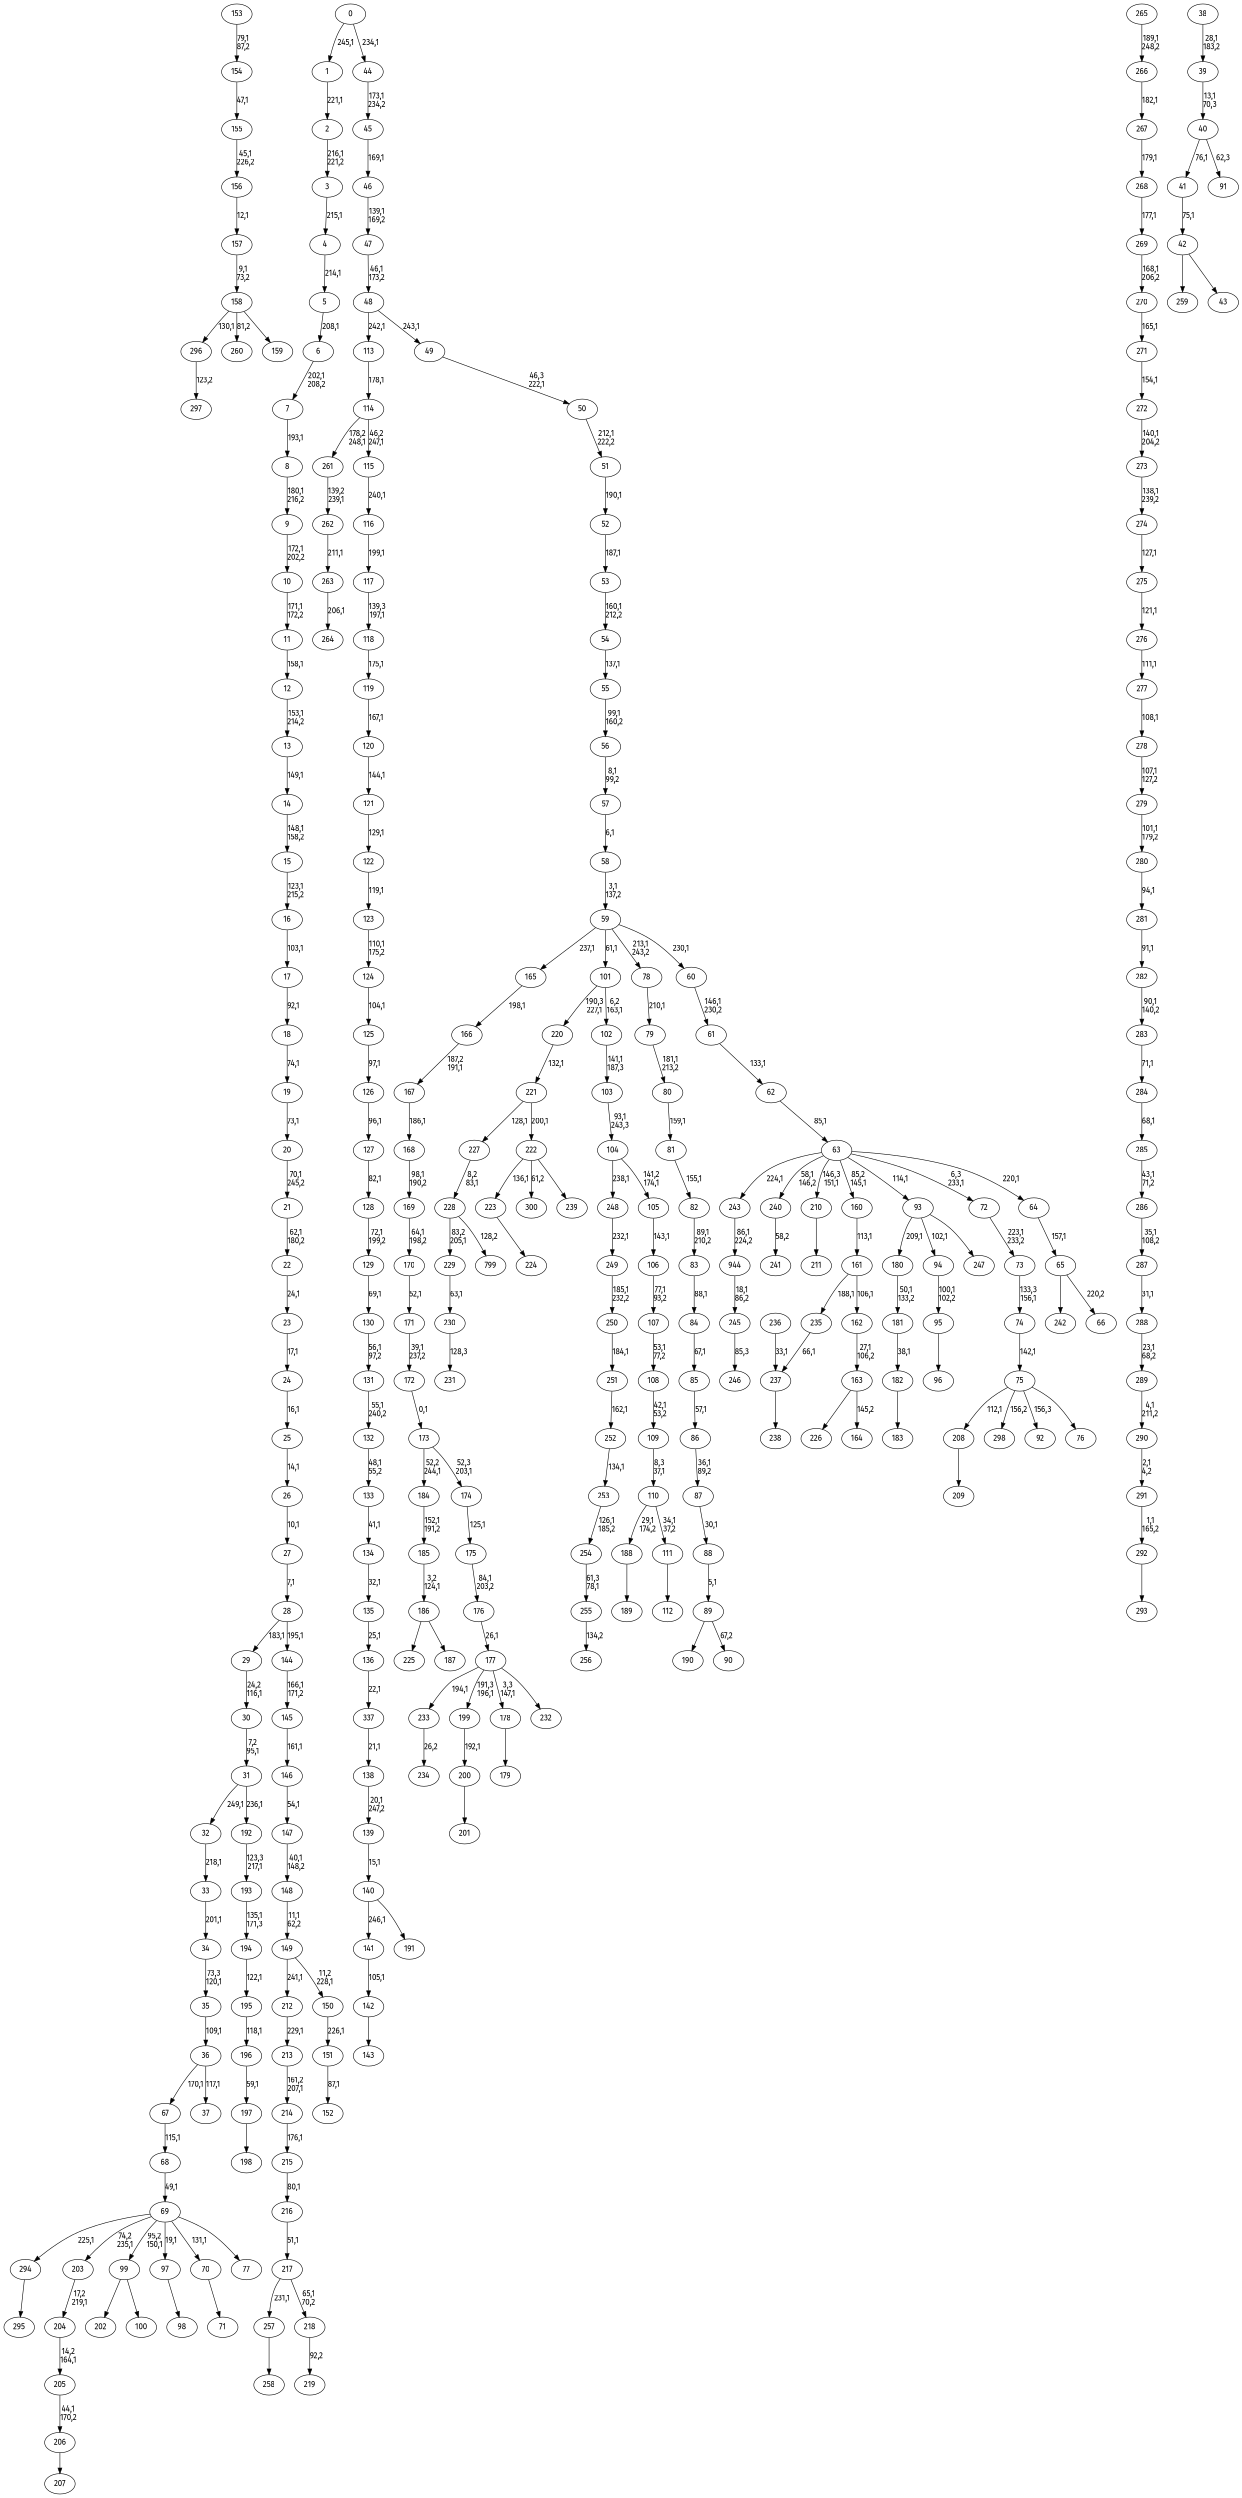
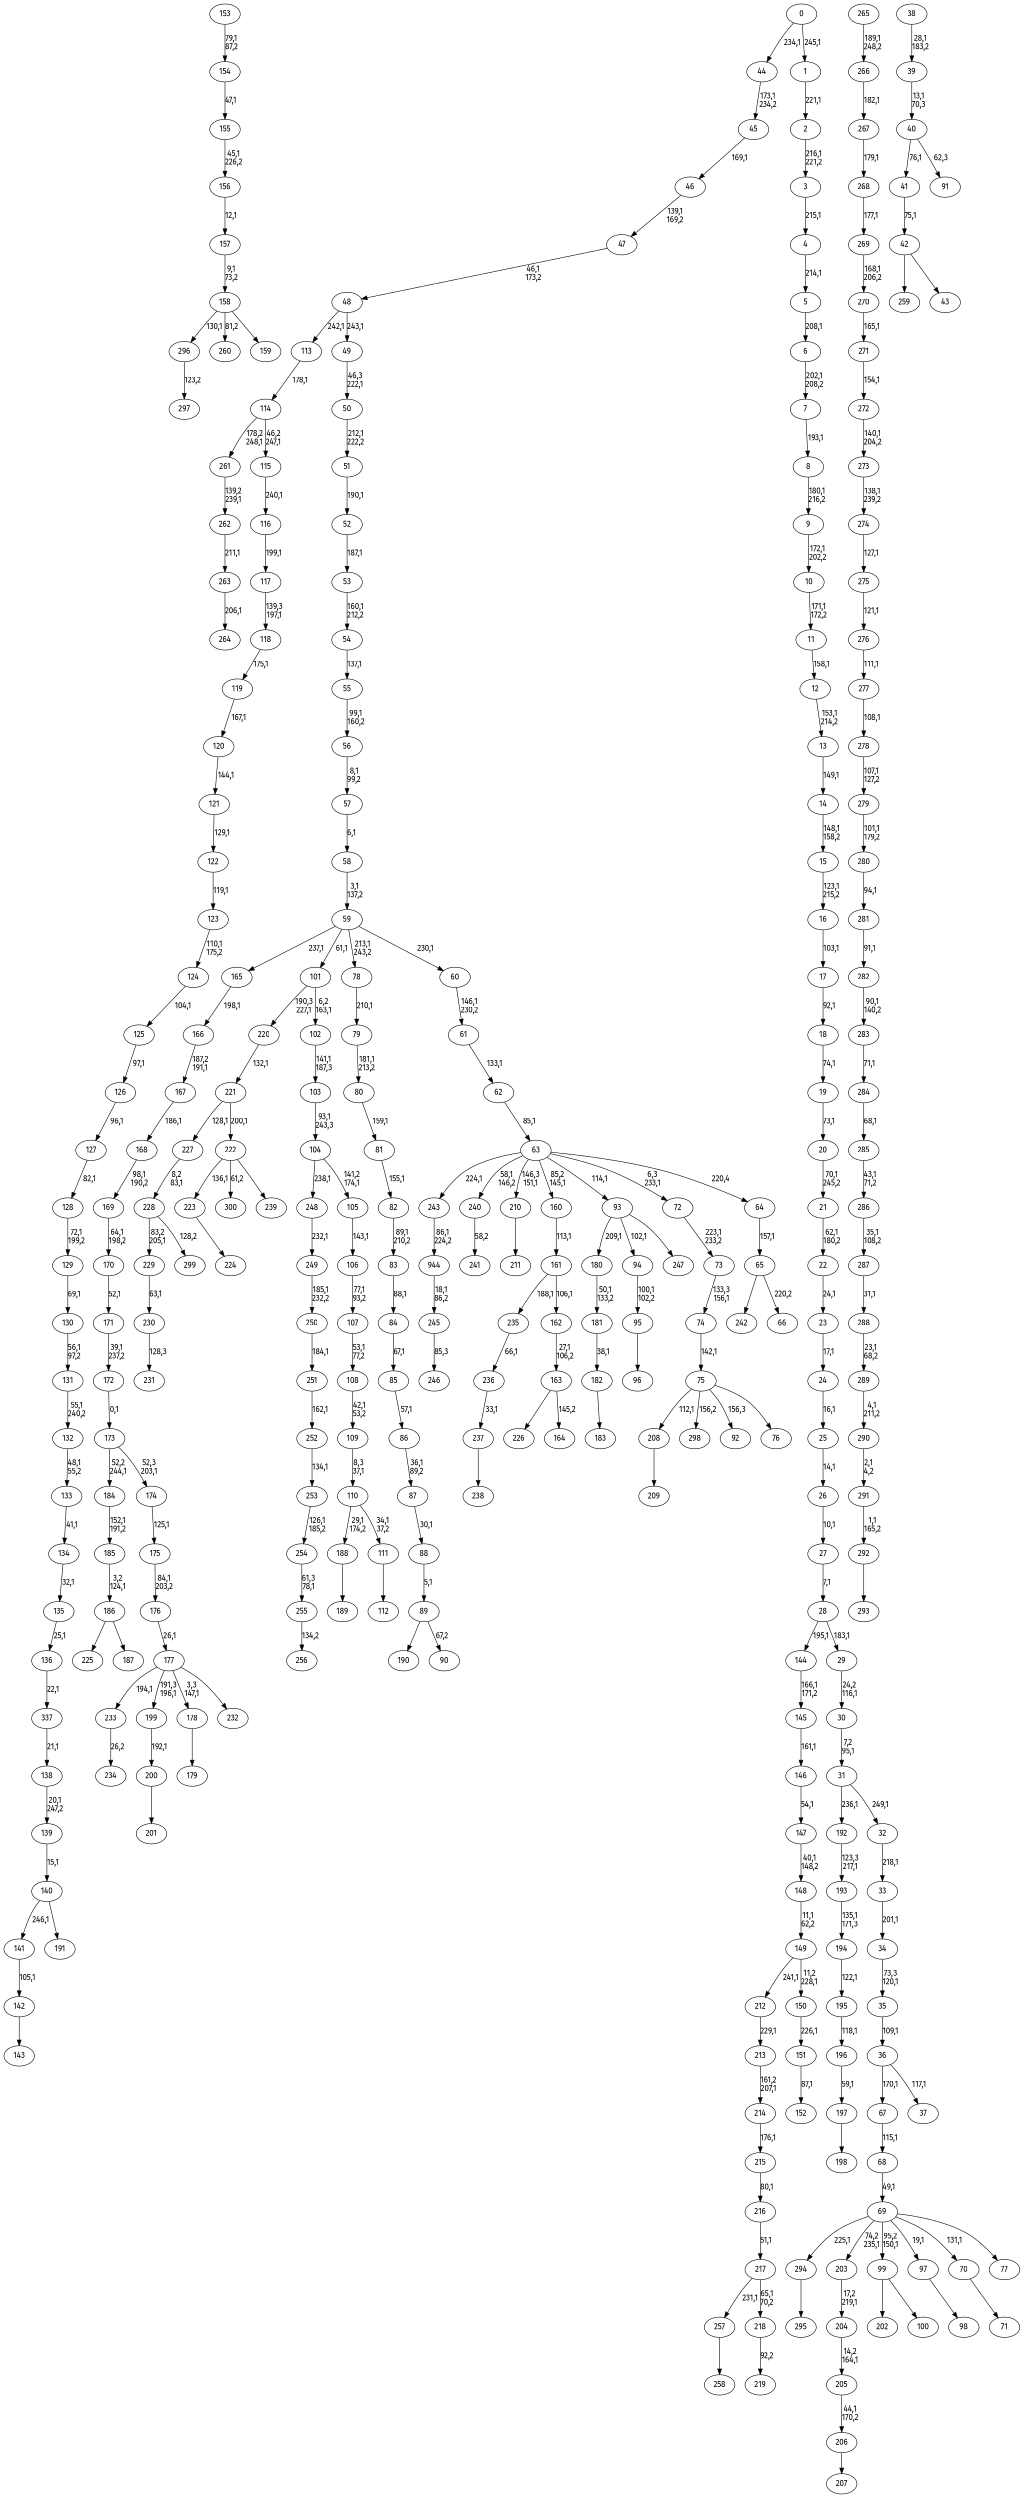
(1011, 1179) -> (721, 1179)
(491, 1266) -> (190, 1266)
(798, 1350) -> (502, 1349)
